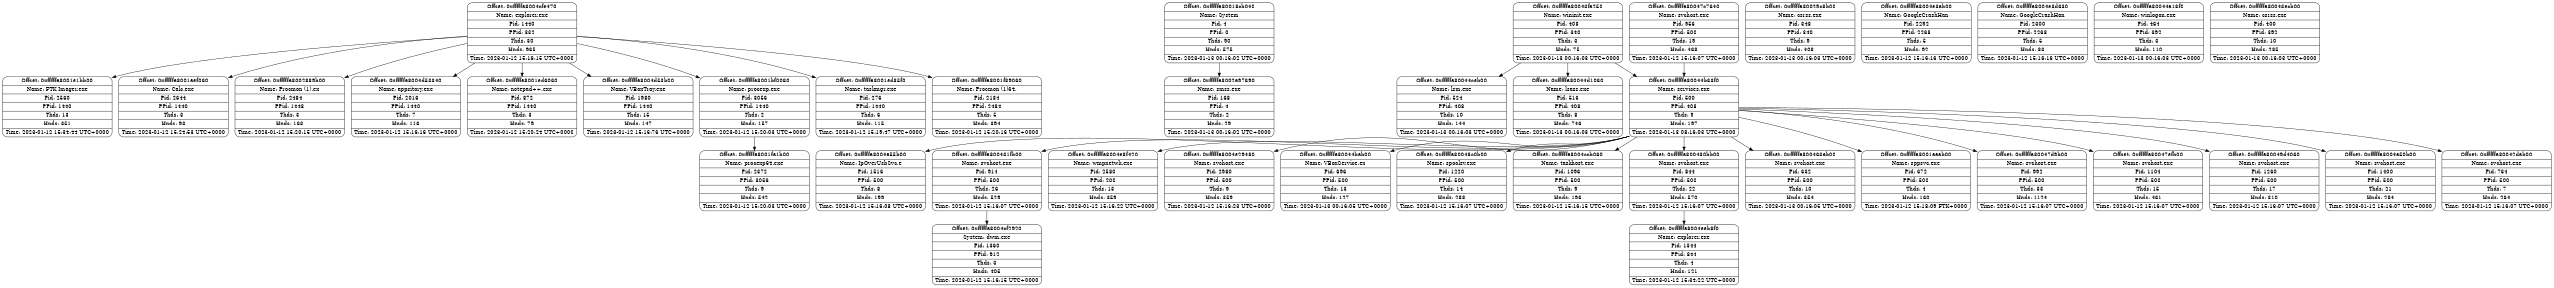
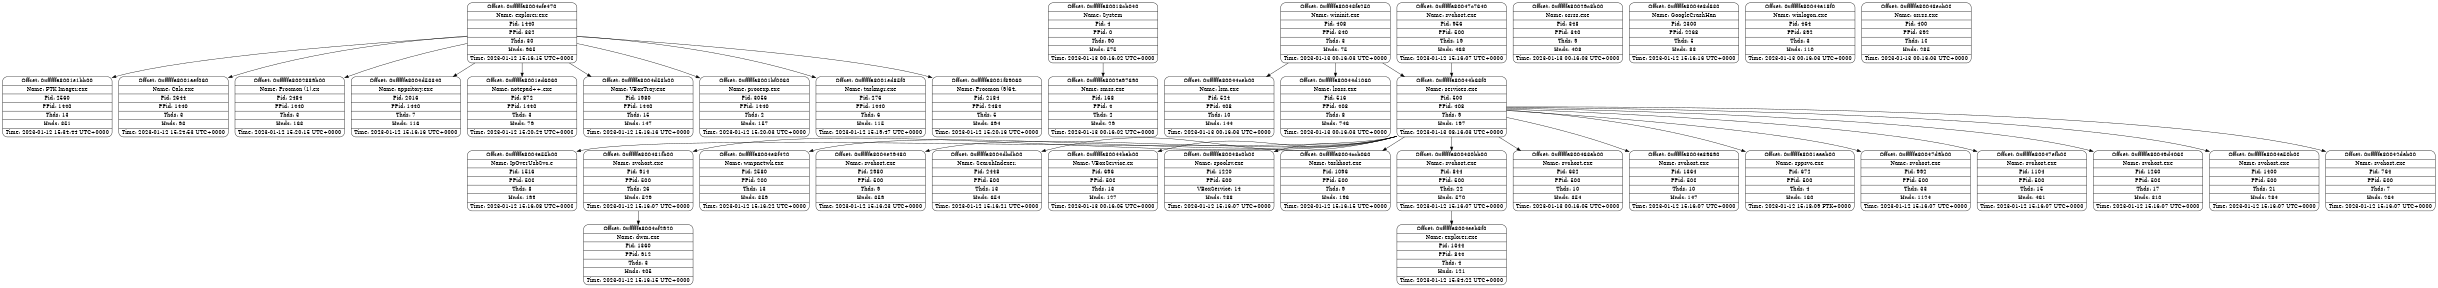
(1916, 33) -> none
(987, 89) -> (987, 89)
(290, 107) -> (290, 107)
(638, 132) -> (638, 132)
(755, 181) -> none
none -> (987, 181)
none -> (1684, 181)
(1452, 189) -> (1219, 189)
(987, 237) -> (638, 237)
